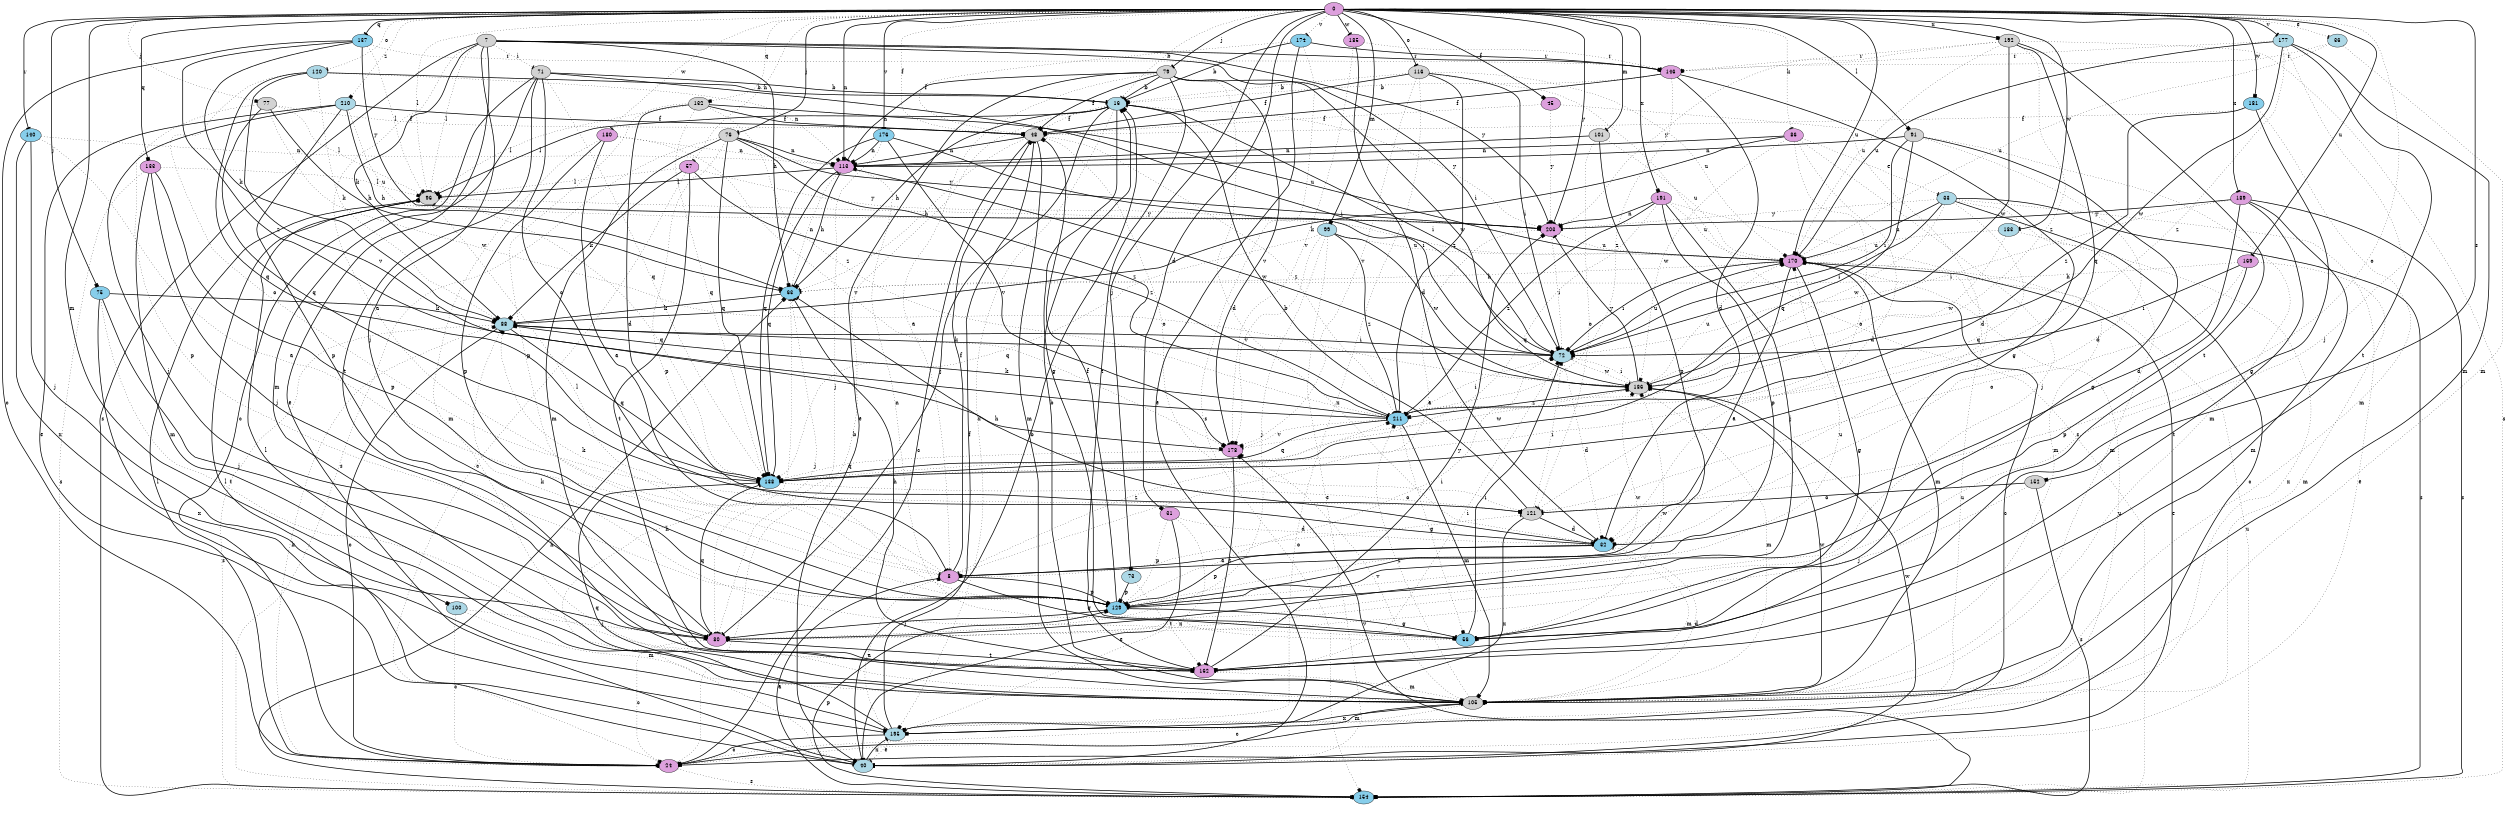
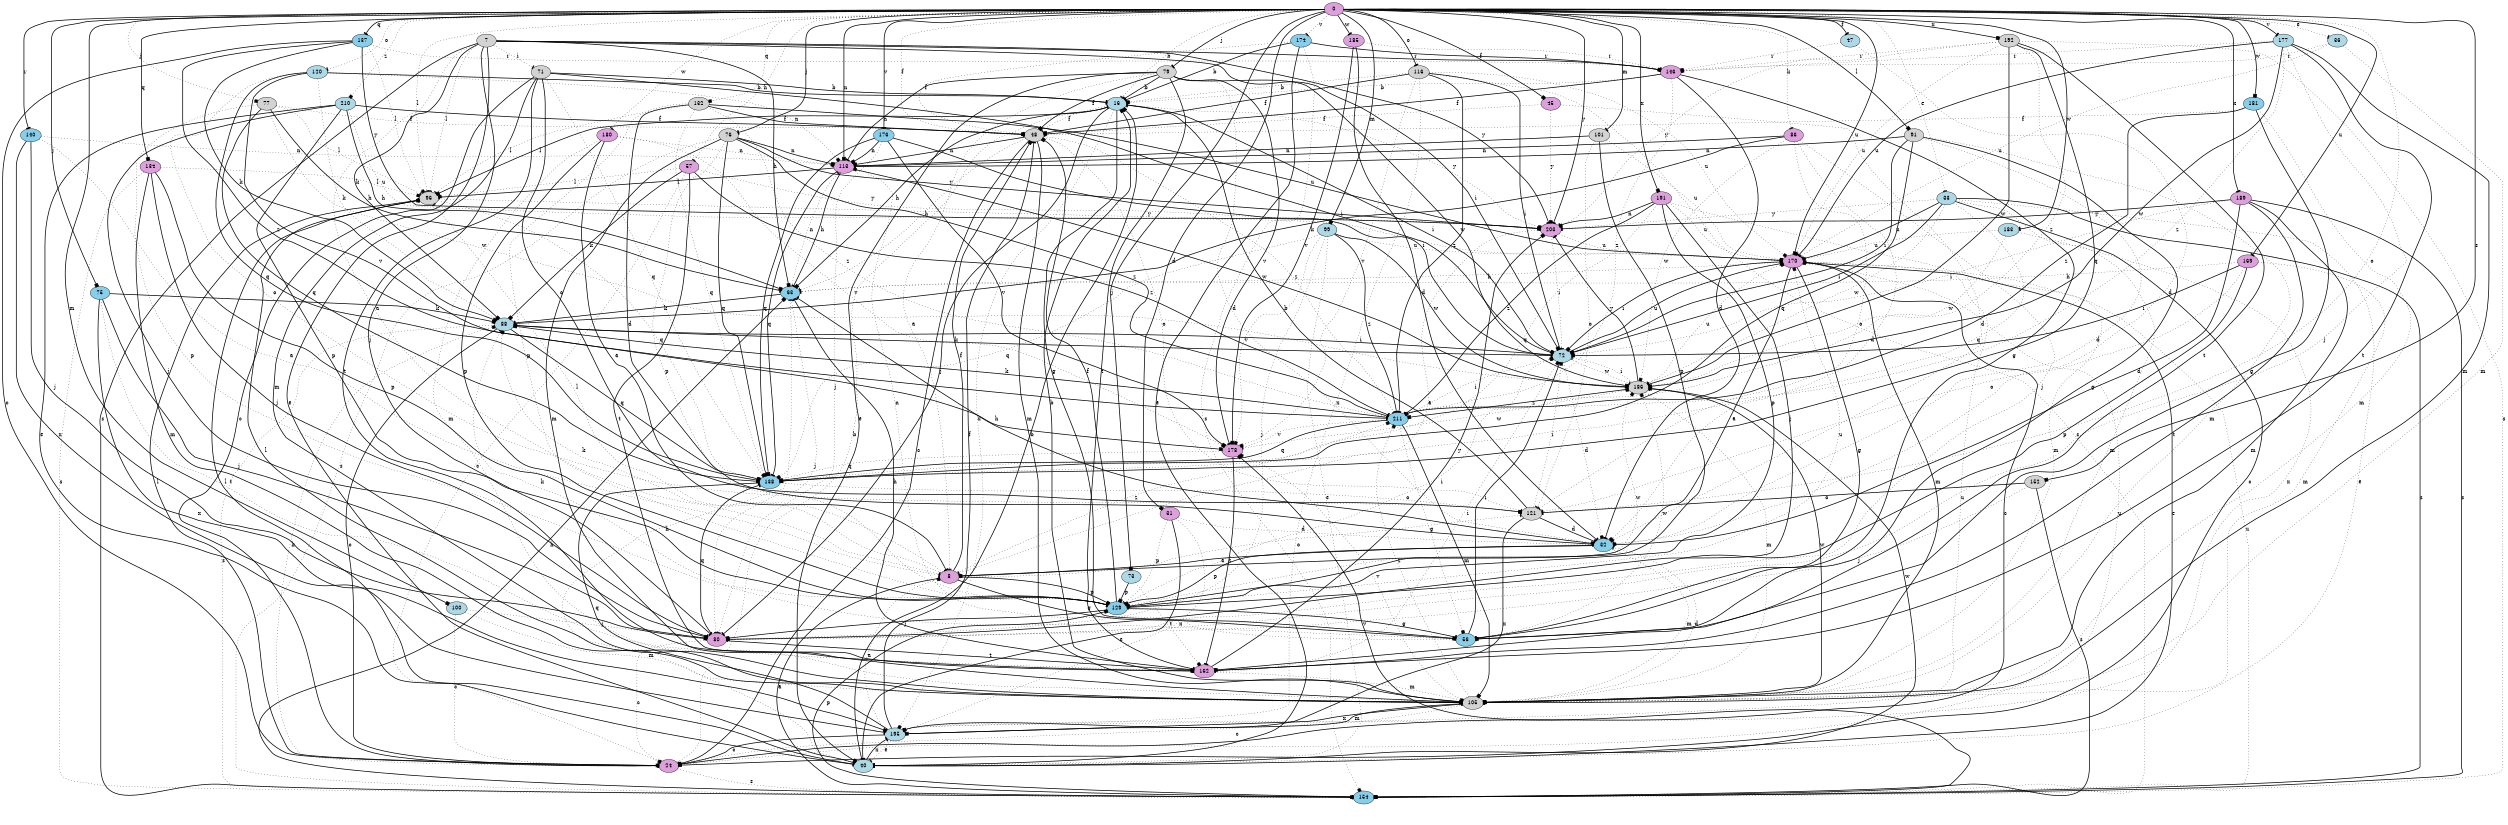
none -> (1850, 41)
(150, 167) -> (150, 167)
(1873, 167) -> (1879, 26)
(1301, 252) -> (1301, 252)
